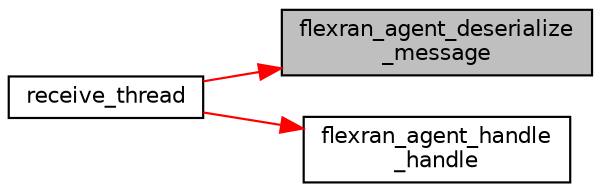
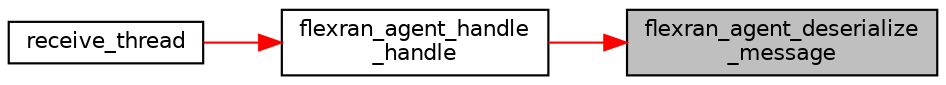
(231, 77) -> (576, 43)
